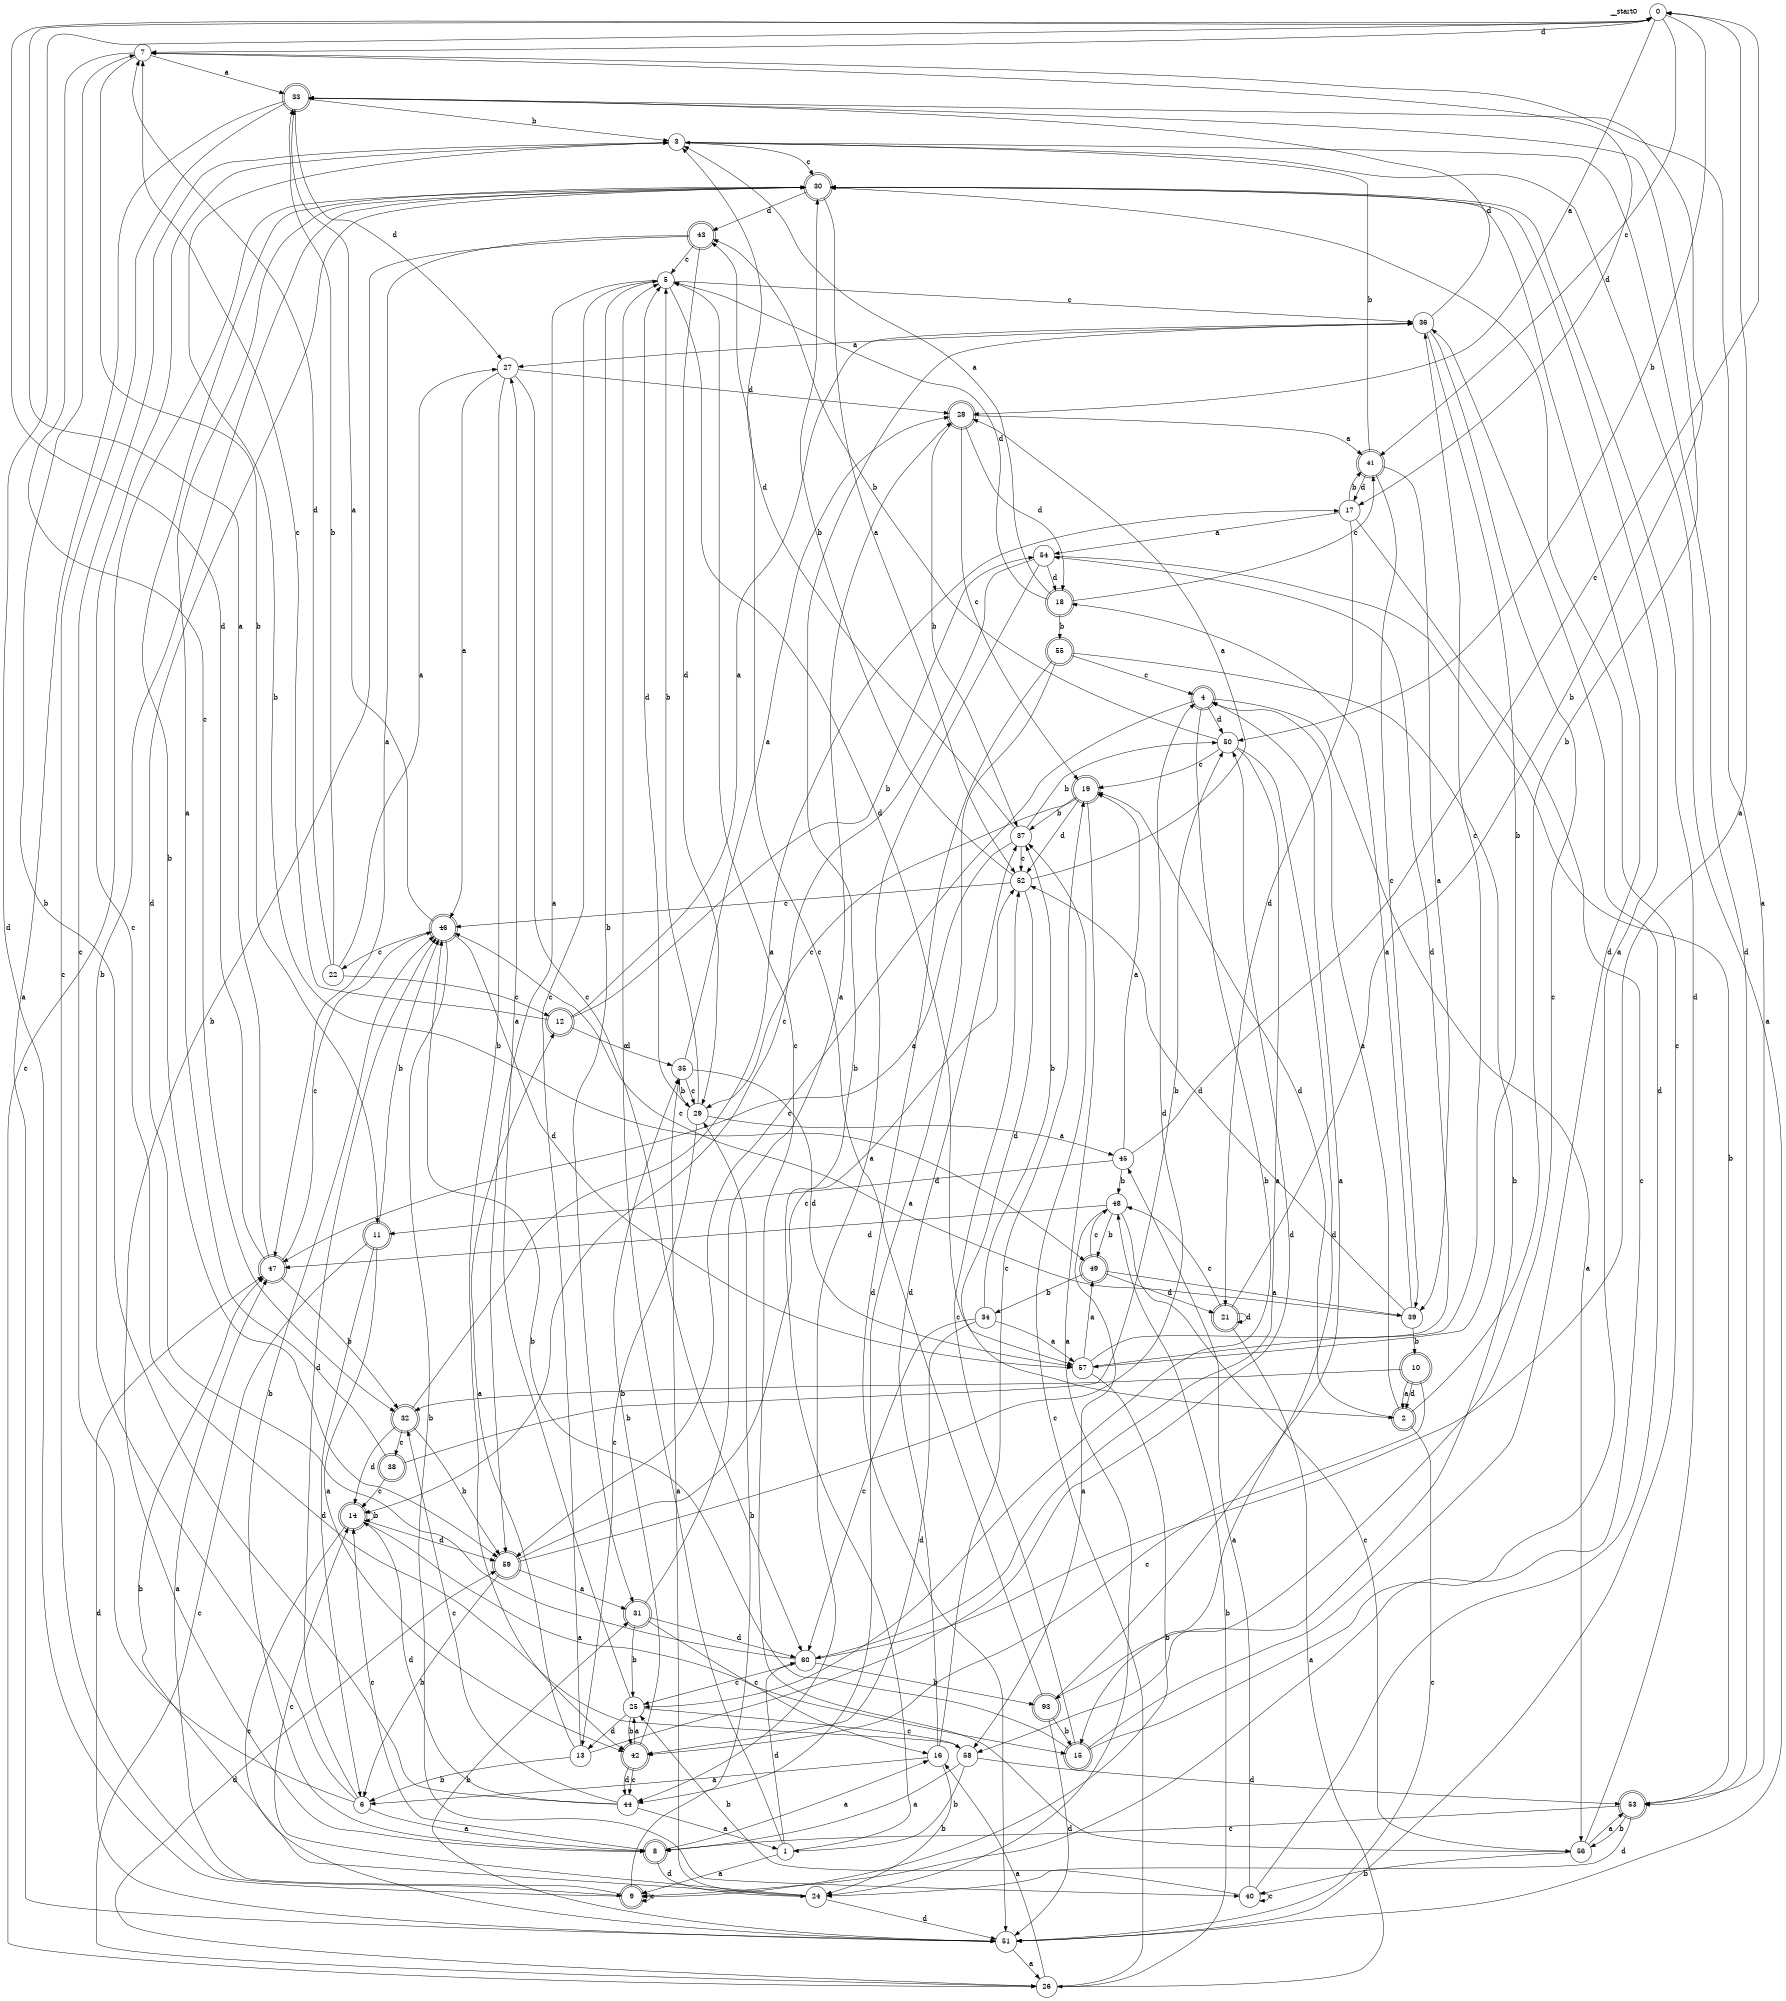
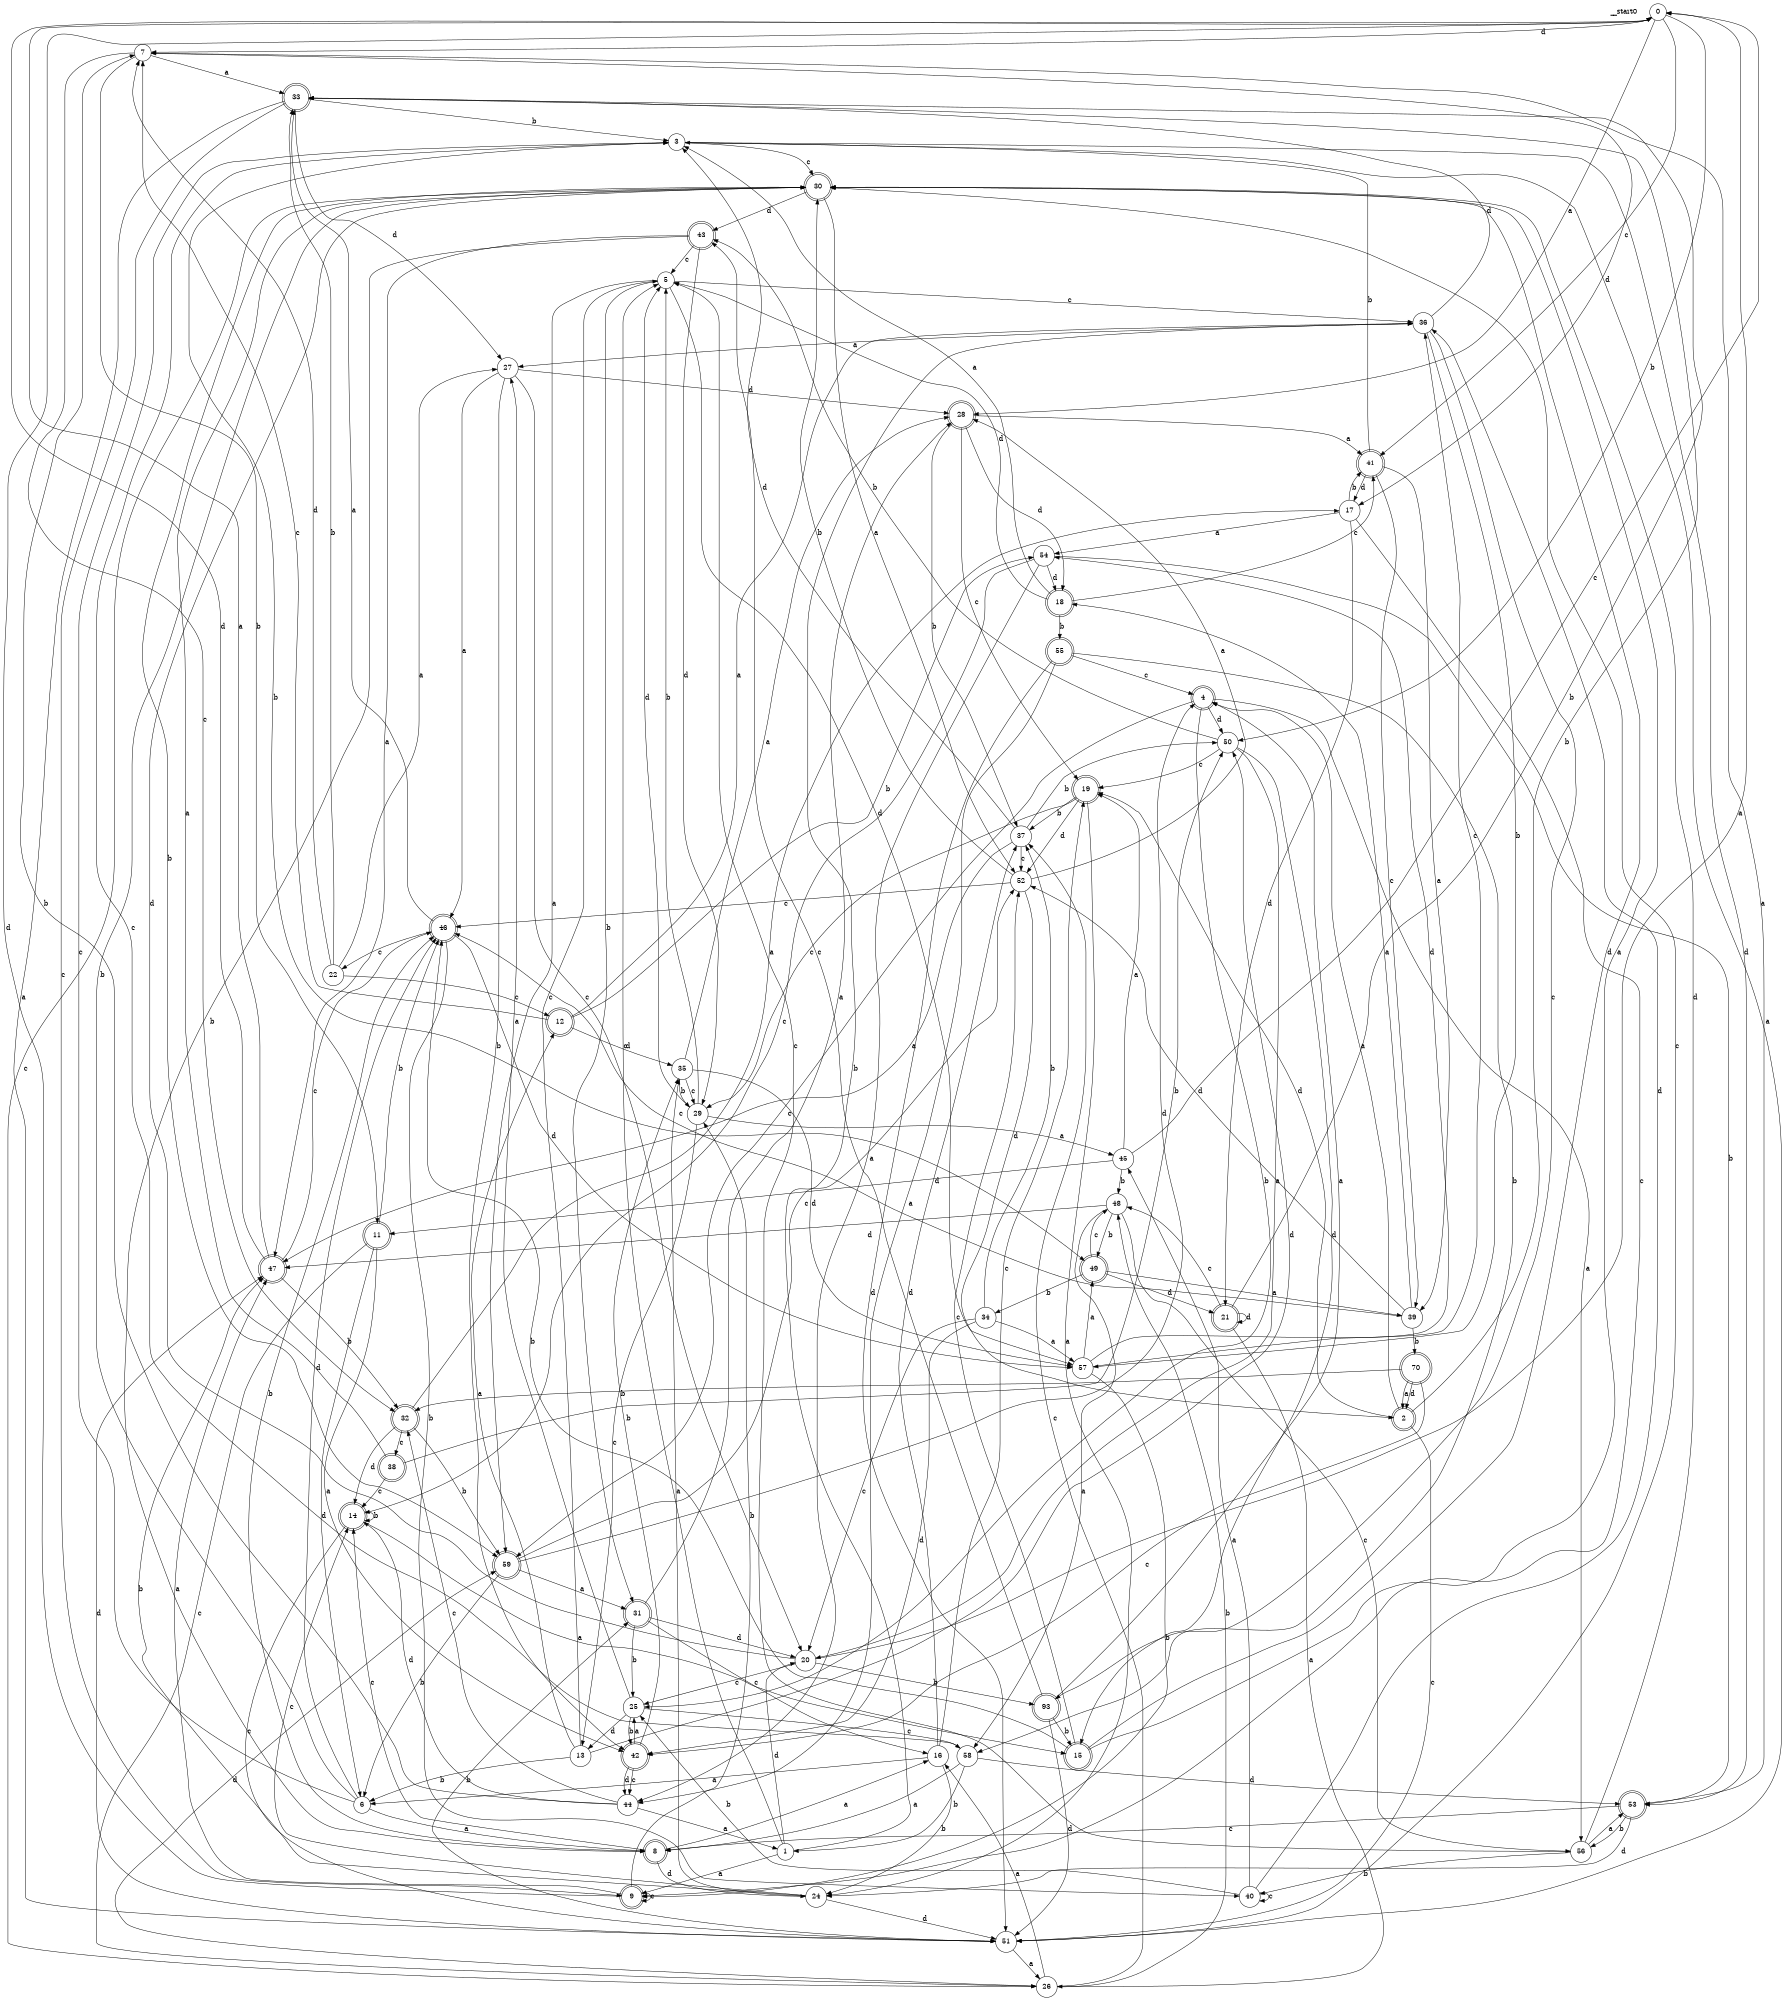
(1416, 1368) -> (1416, 1368)
(428, 1540) -> none
(805, 1661) -> (805, 1661)
